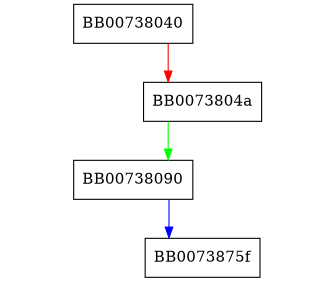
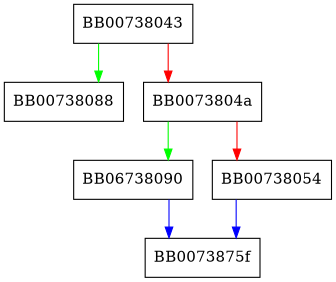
(133, 24) -> (133, 24)
none -> (64, 102)
(133, 180) -> (133, 180)
none -> (272, 180)
